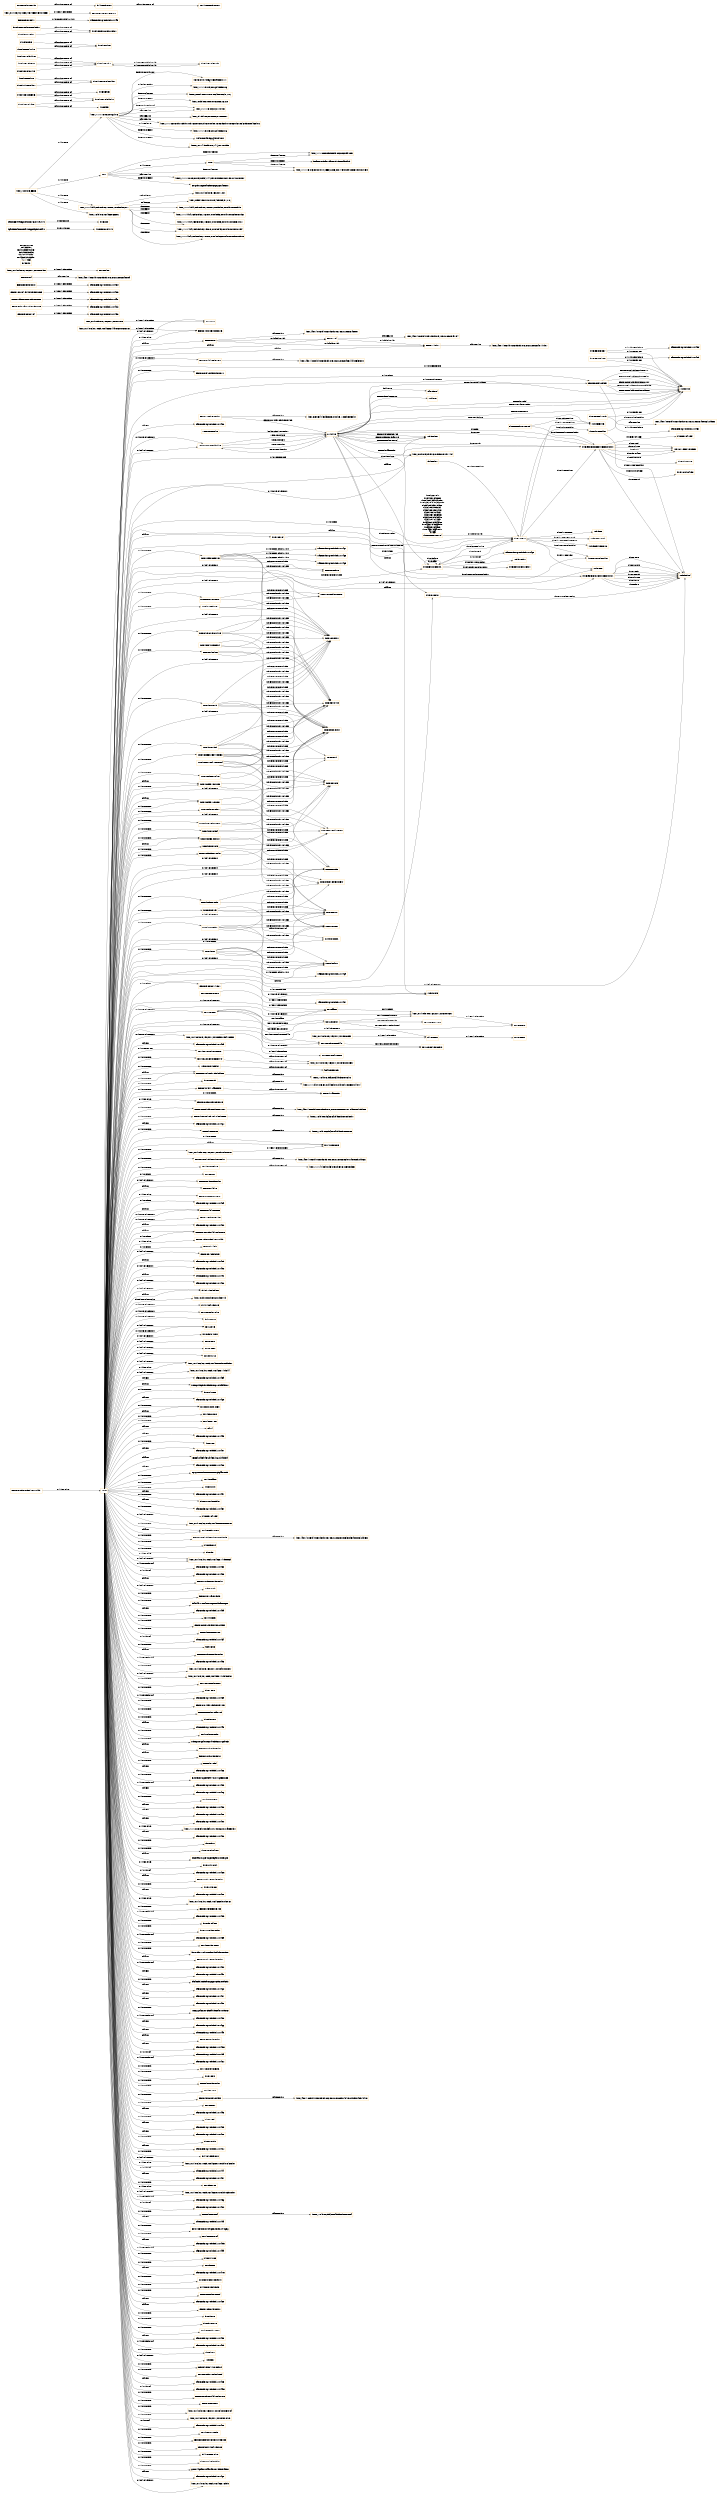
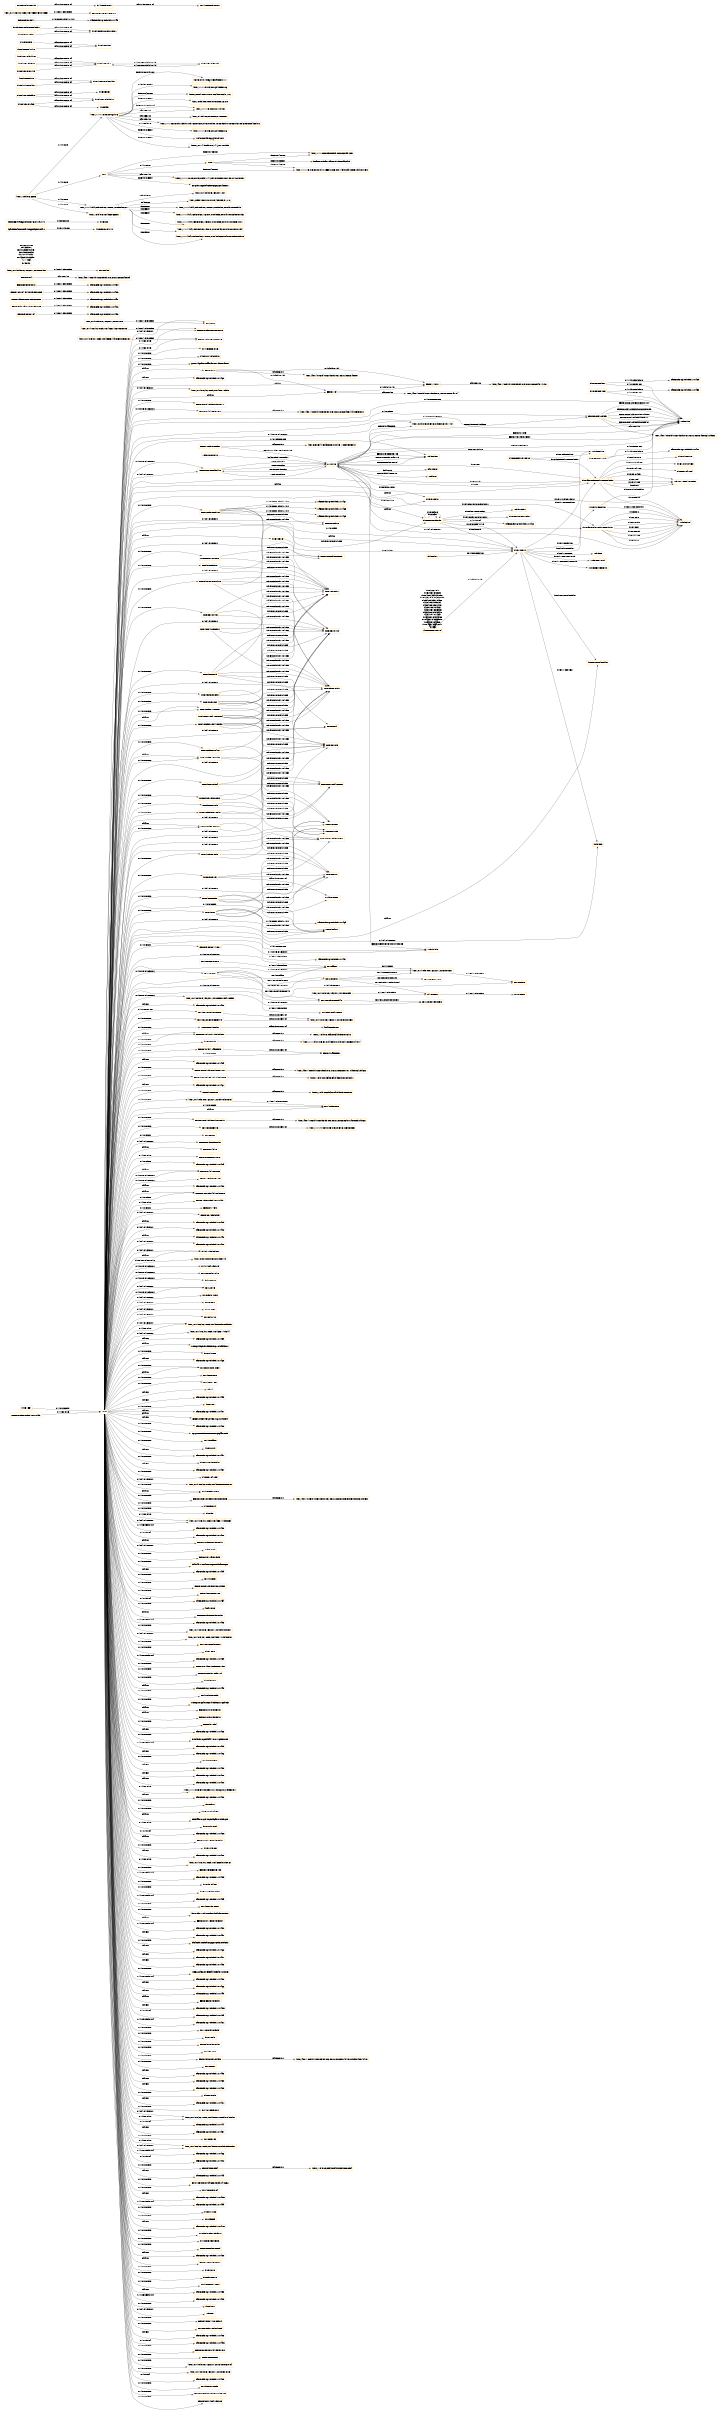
none -> (104, 329)
(111, 1841) -> (66, 1410)
